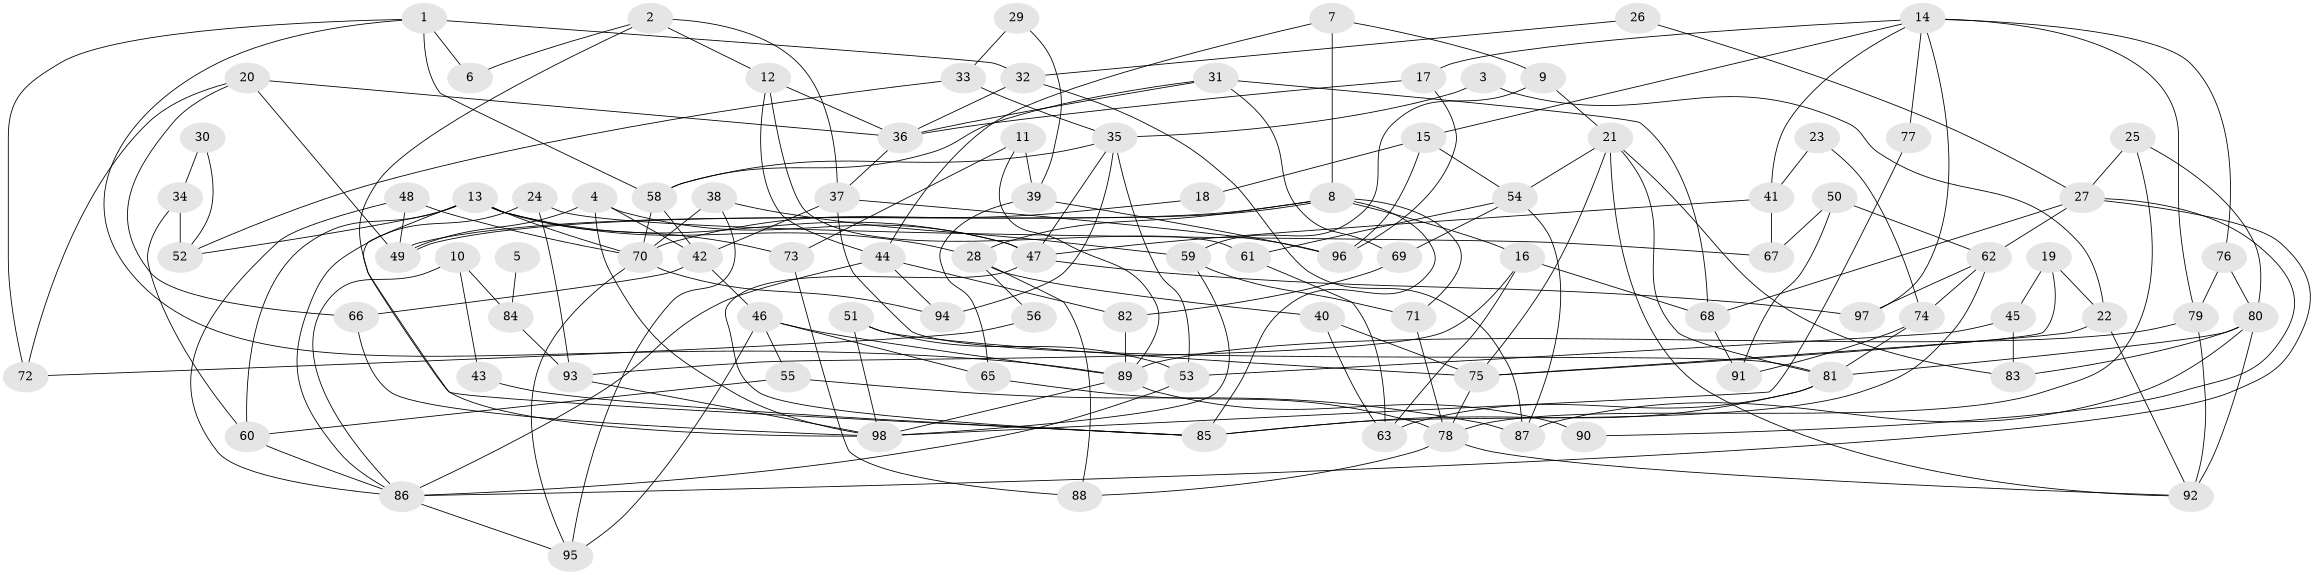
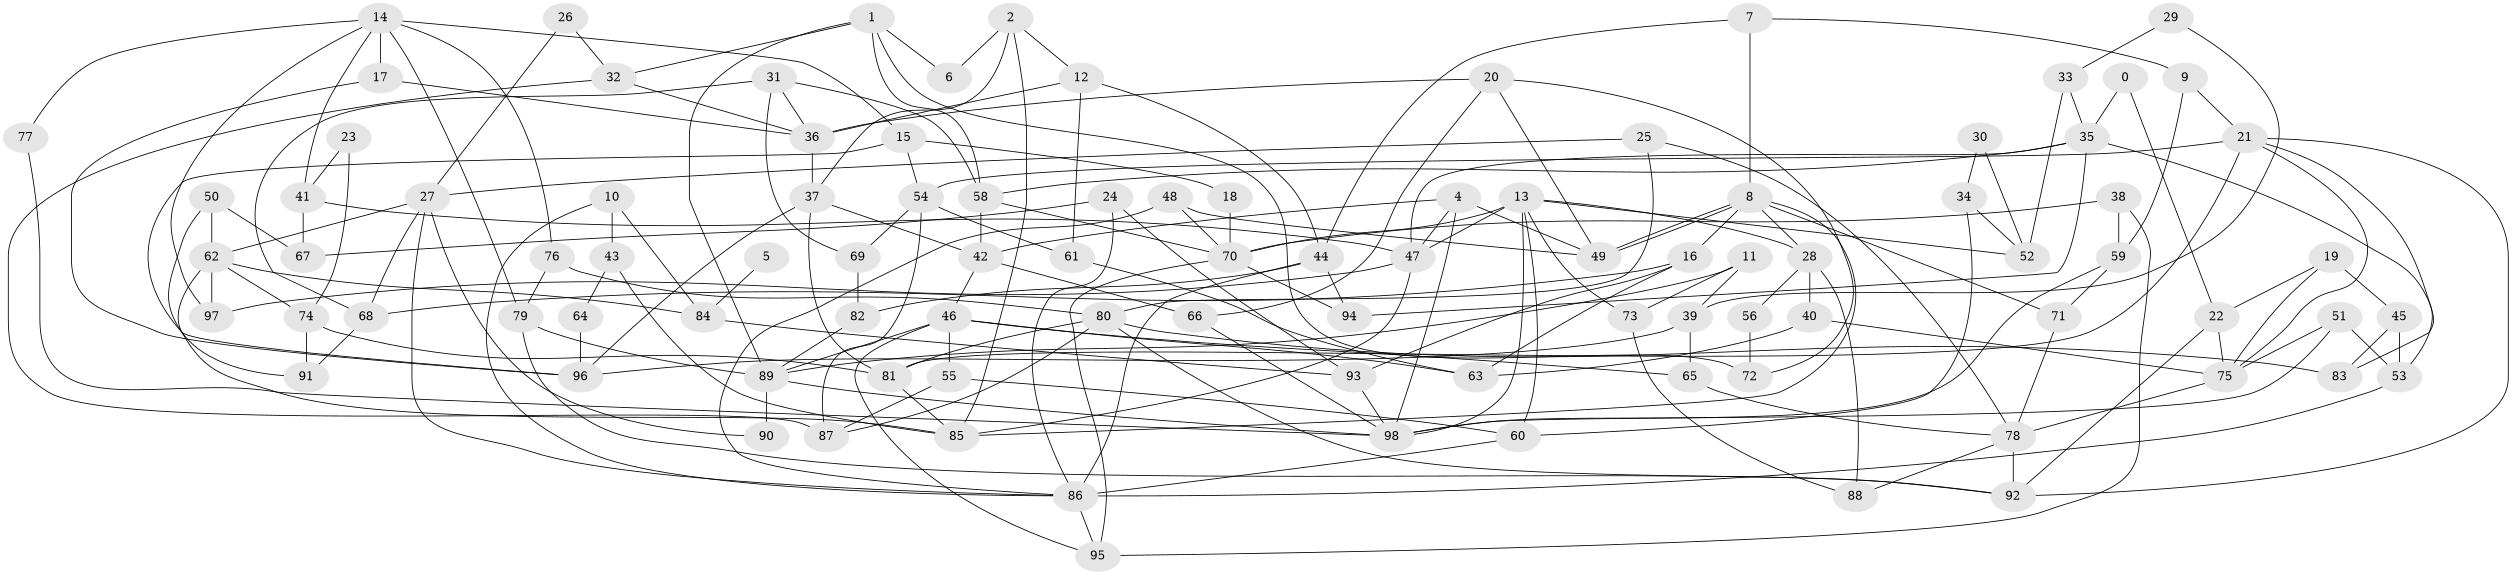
(1483, 78) -> (2125, 78)
none -> (479, 291)
none -> (581, 317)
(1607, 406) -> (1213, 345)
